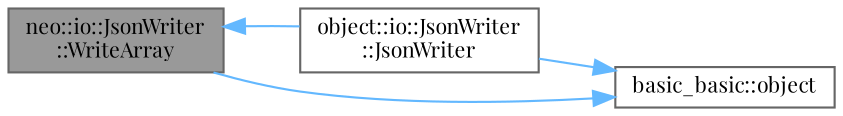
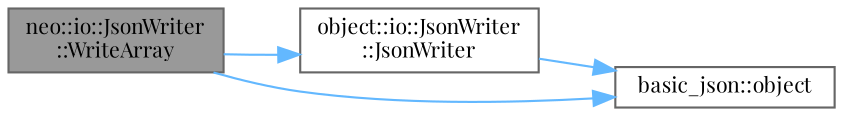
(272, 26) -> (251, 55)
(725, 87) -> (725, 87)
